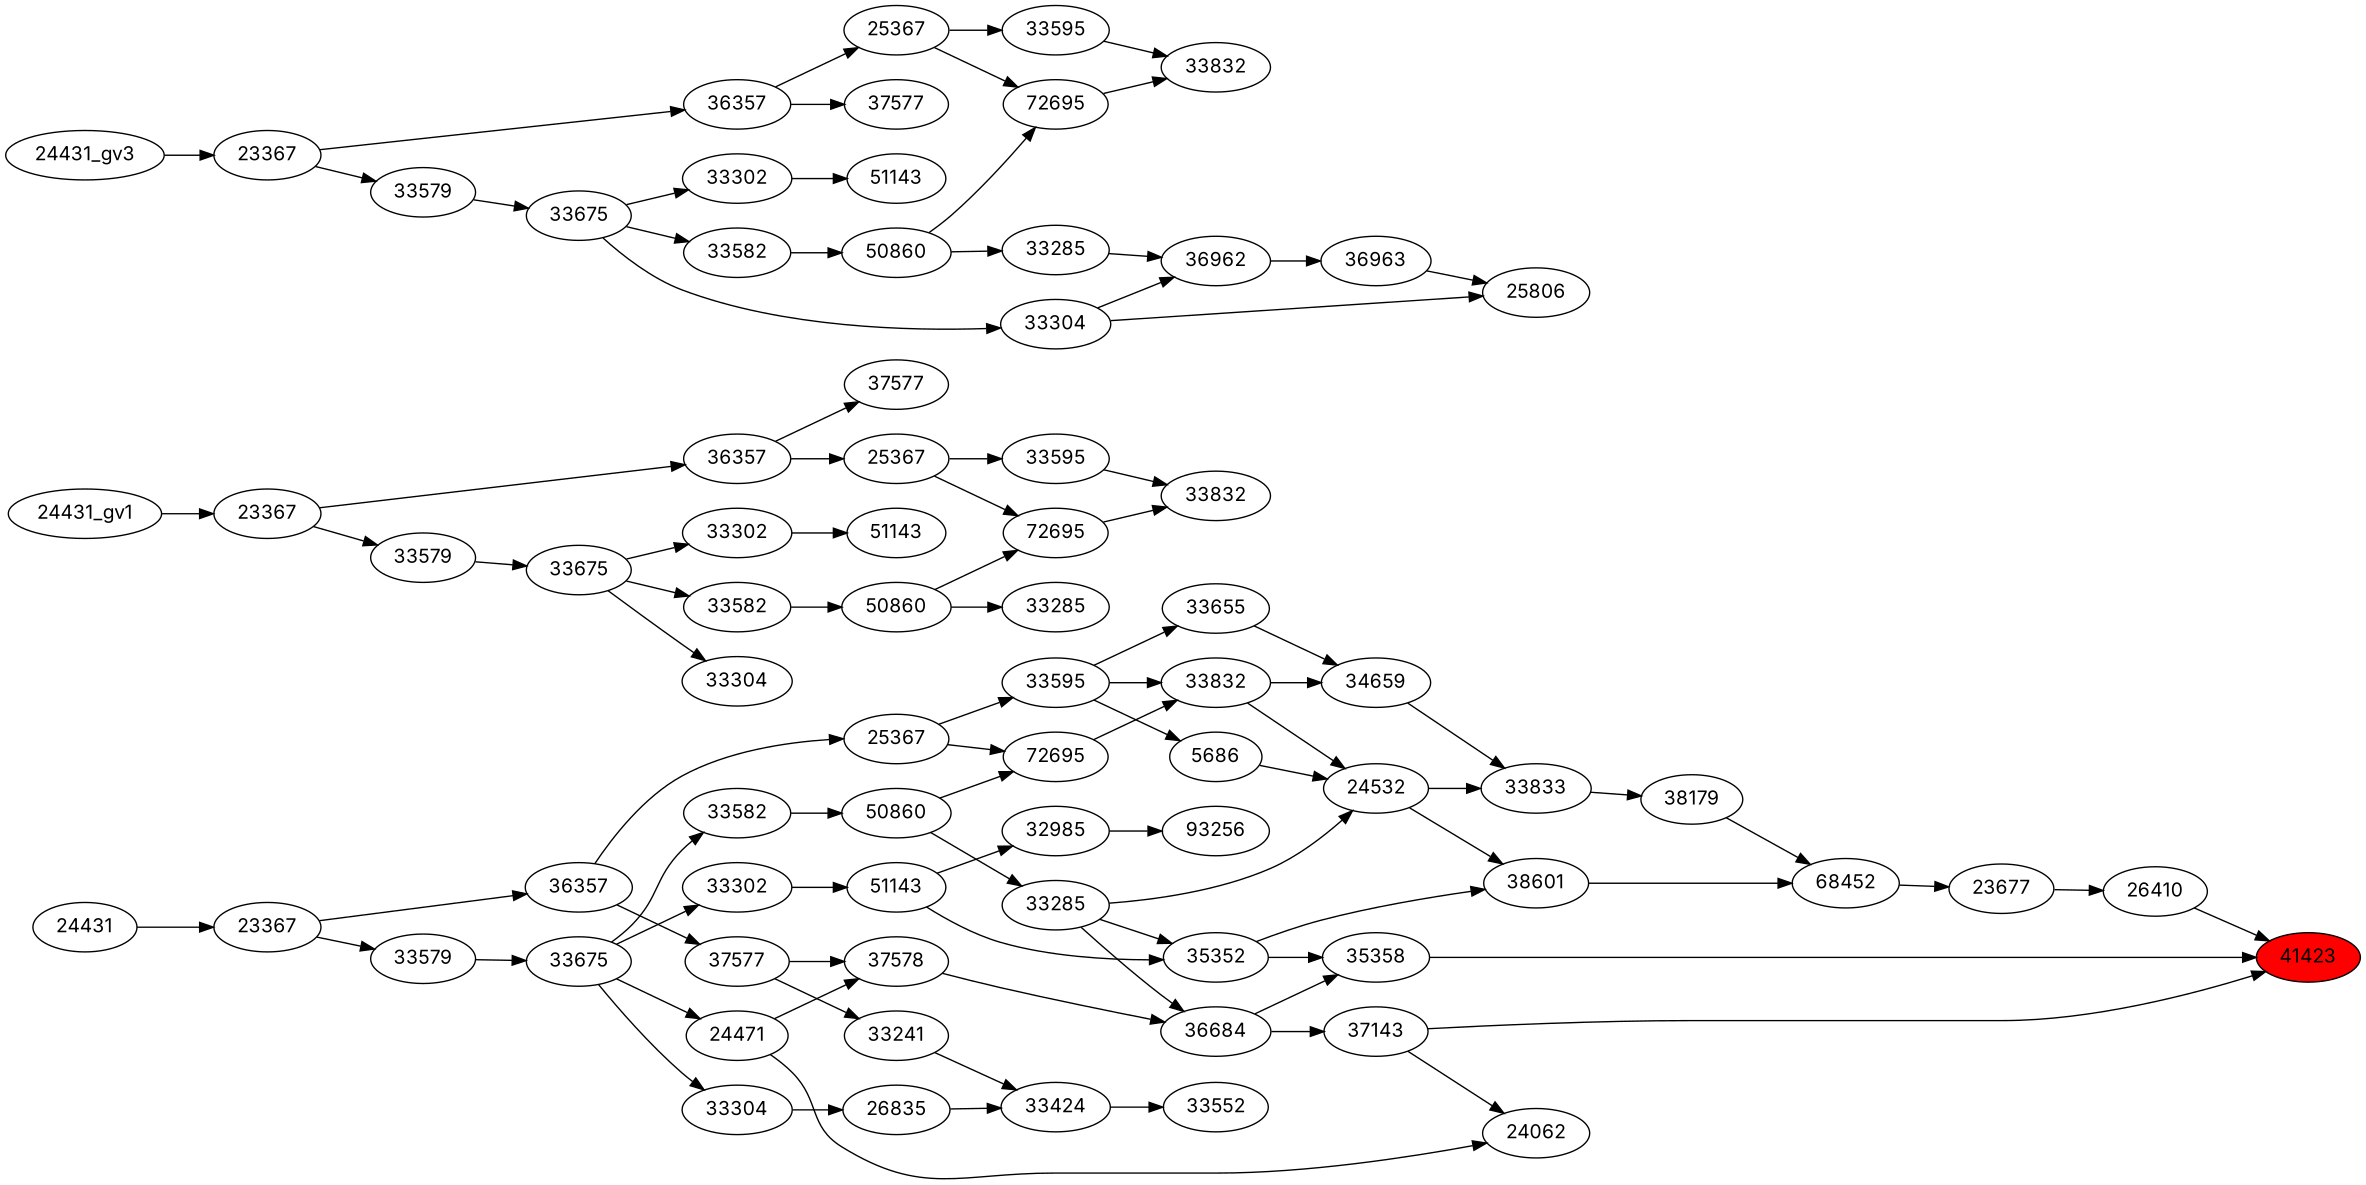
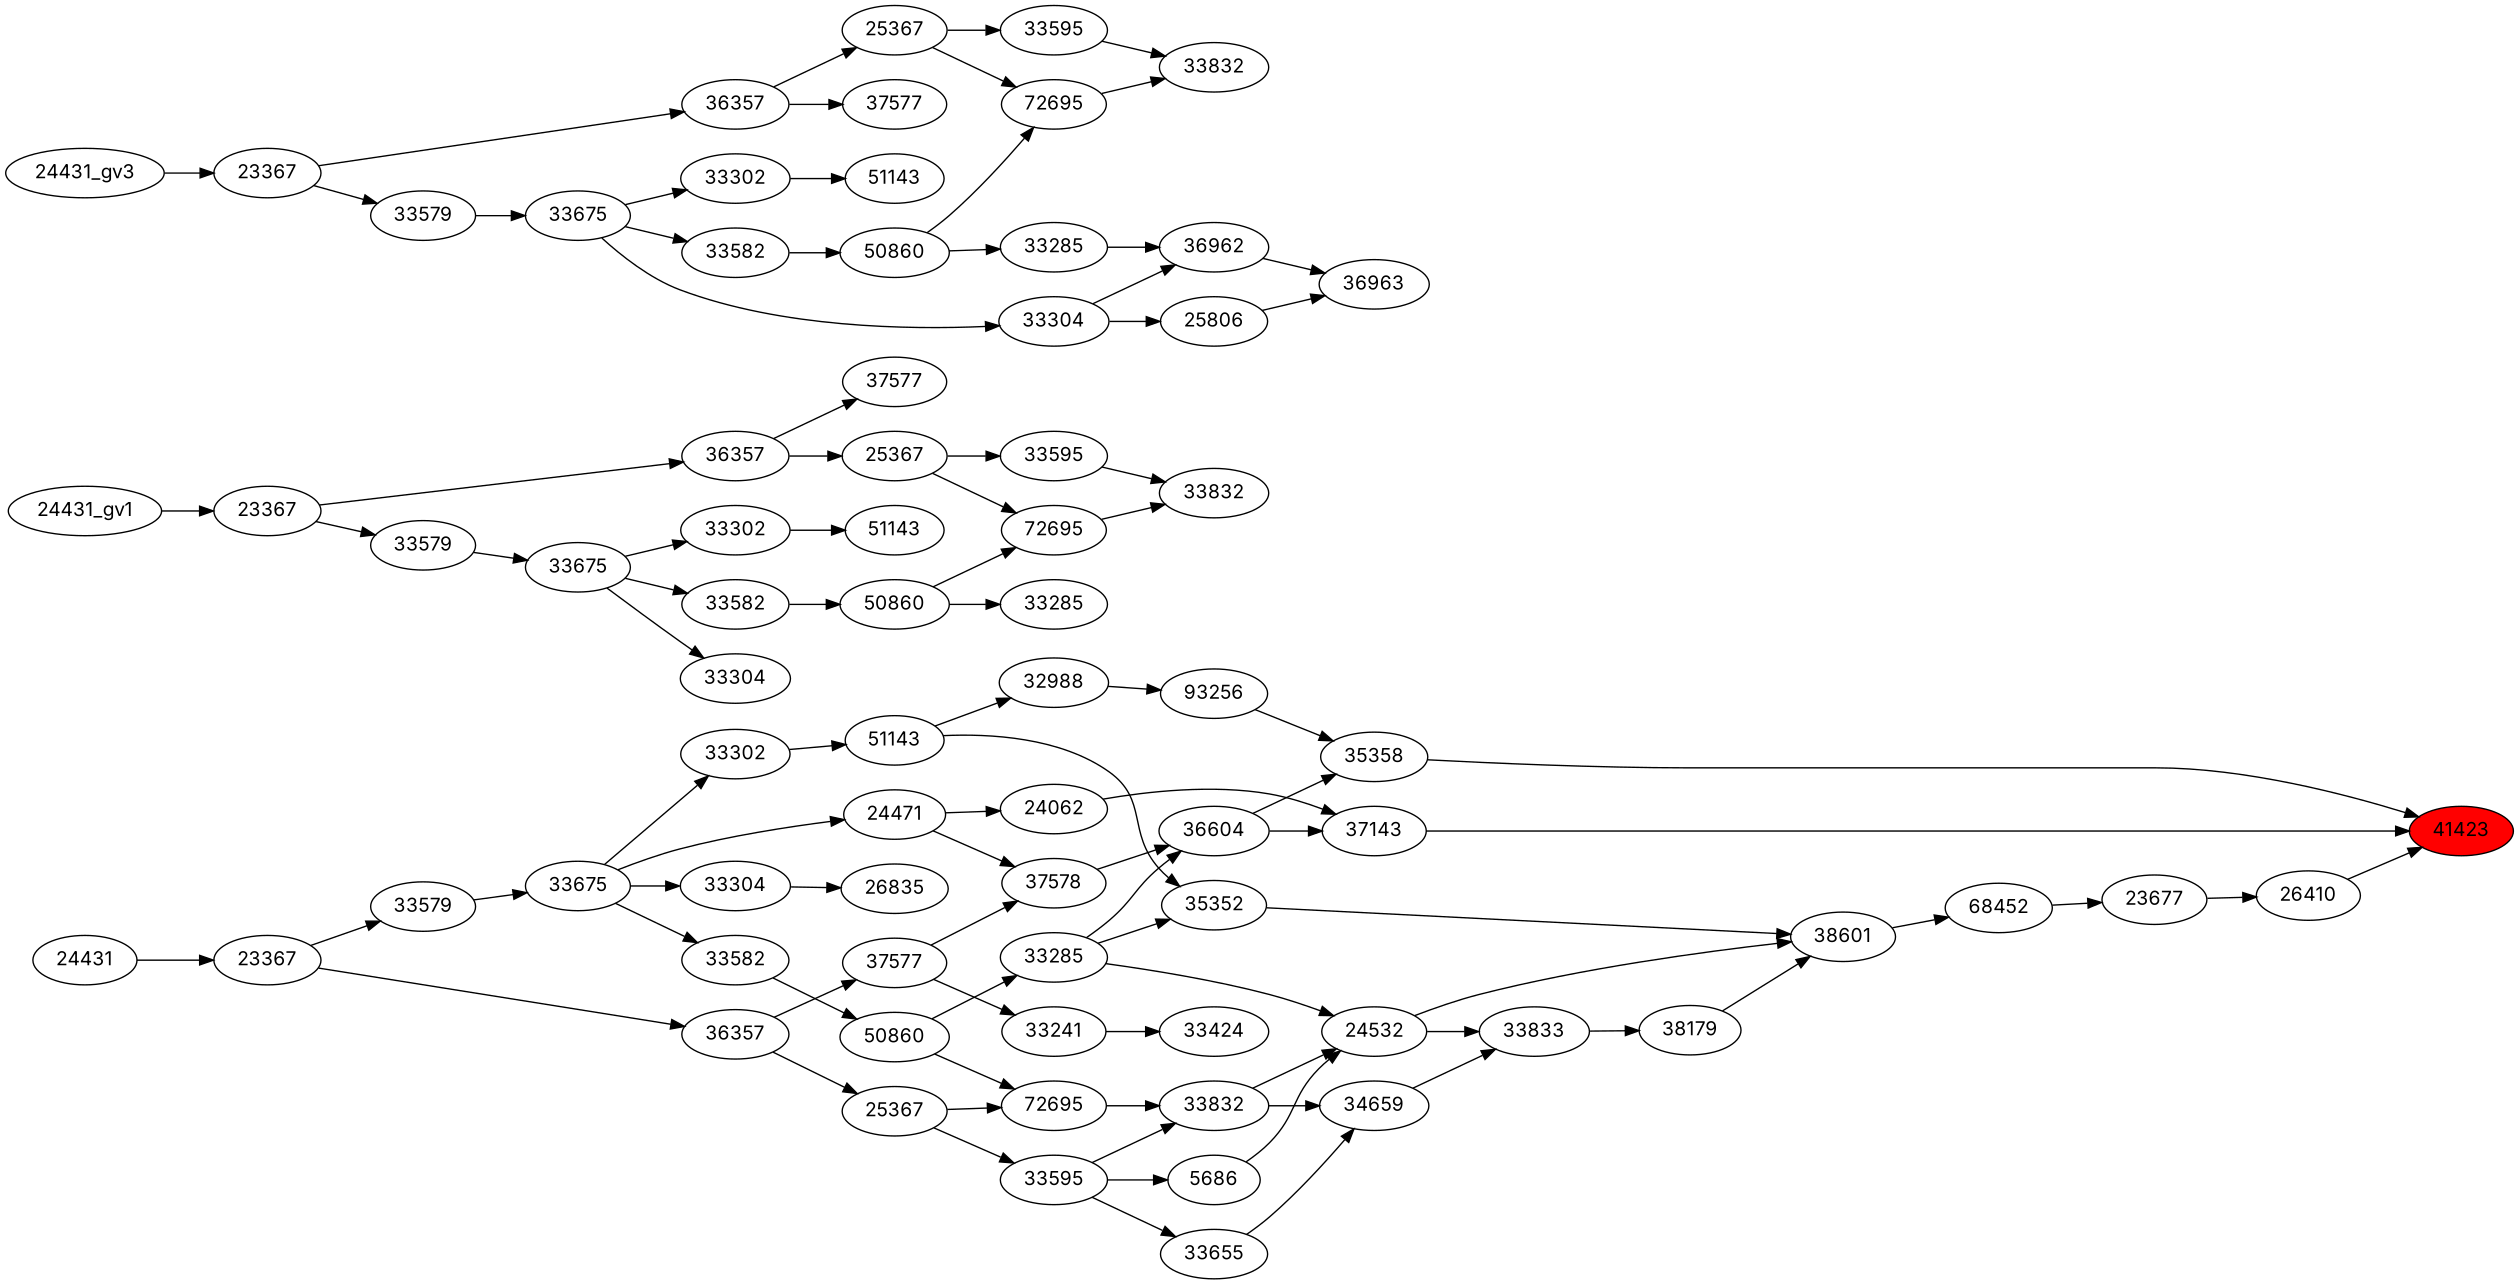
(1450, 276) -> (1287, 305)
(1056, 831) -> (1054, 683)
(1762, 838) -> (1760, 987)
(1289, 957) -> (1288, 723)
(1216, 1032) -> (1214, 831)
(1450, 1078) -> (1214, 789)
(1216, 1107) -> none
(969, 1109) -> none
